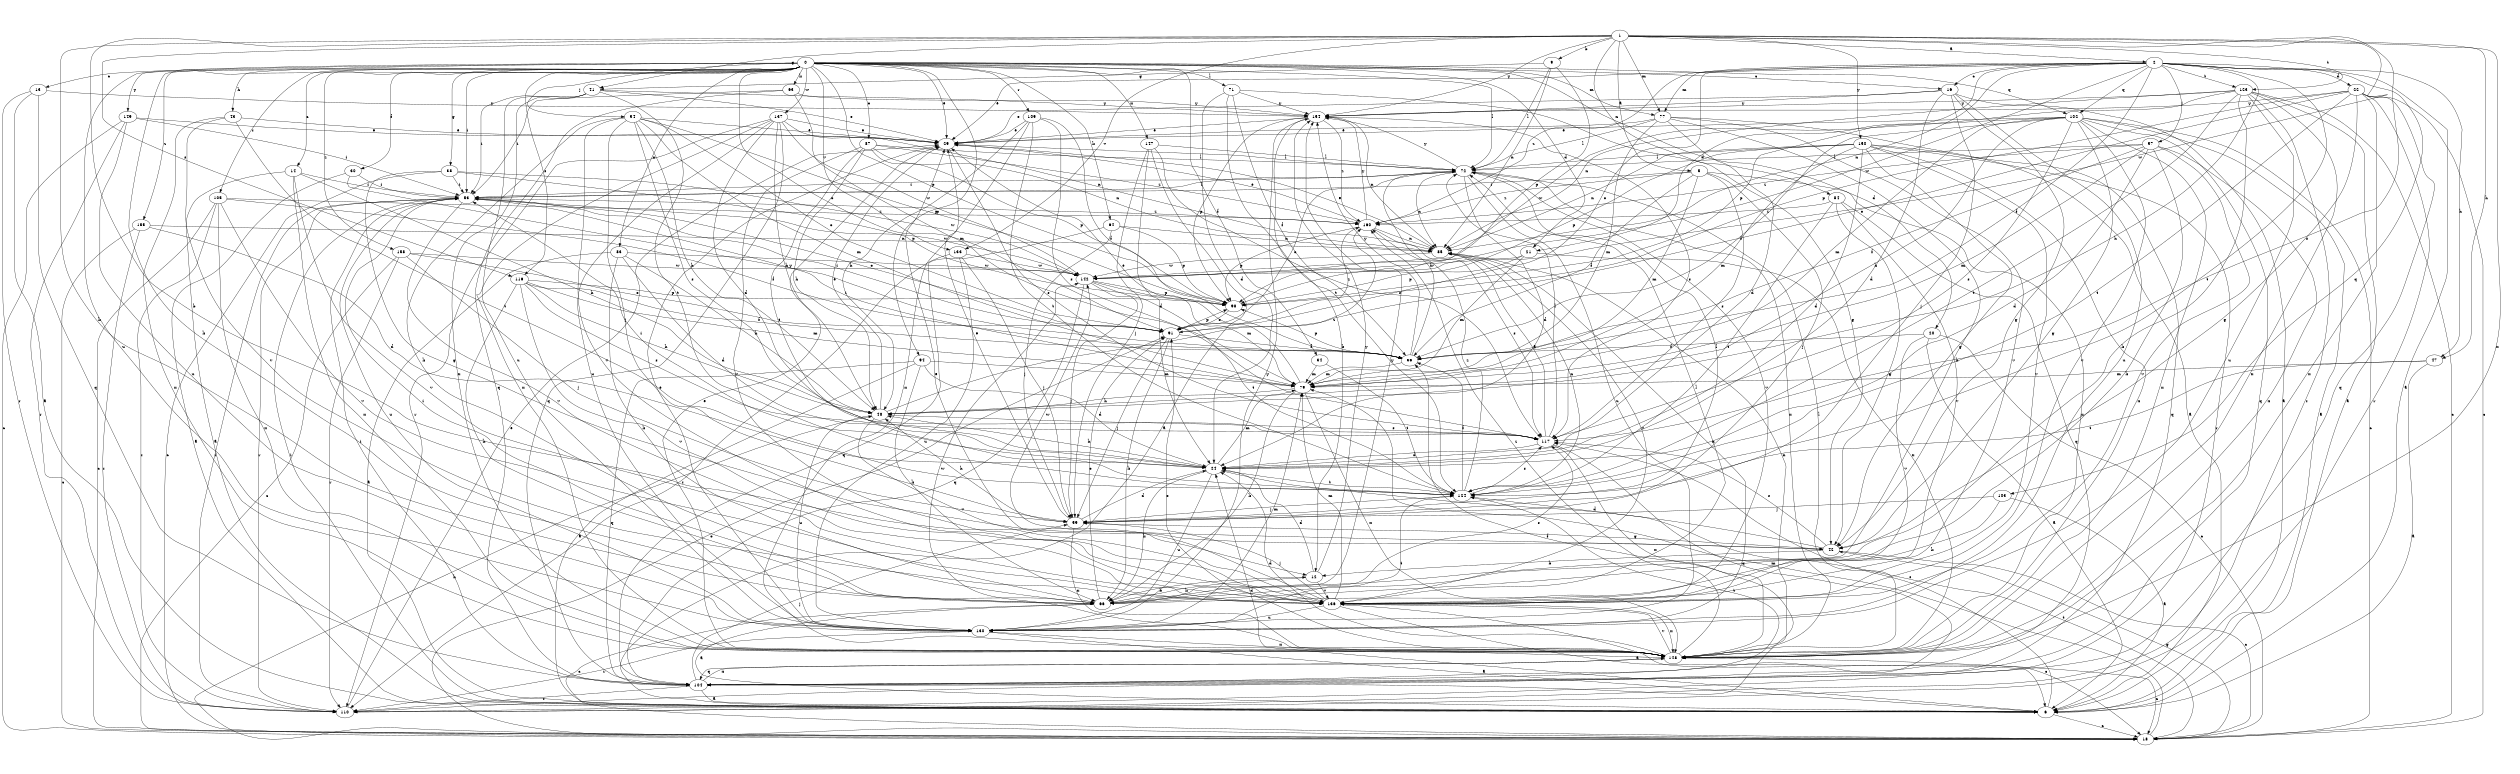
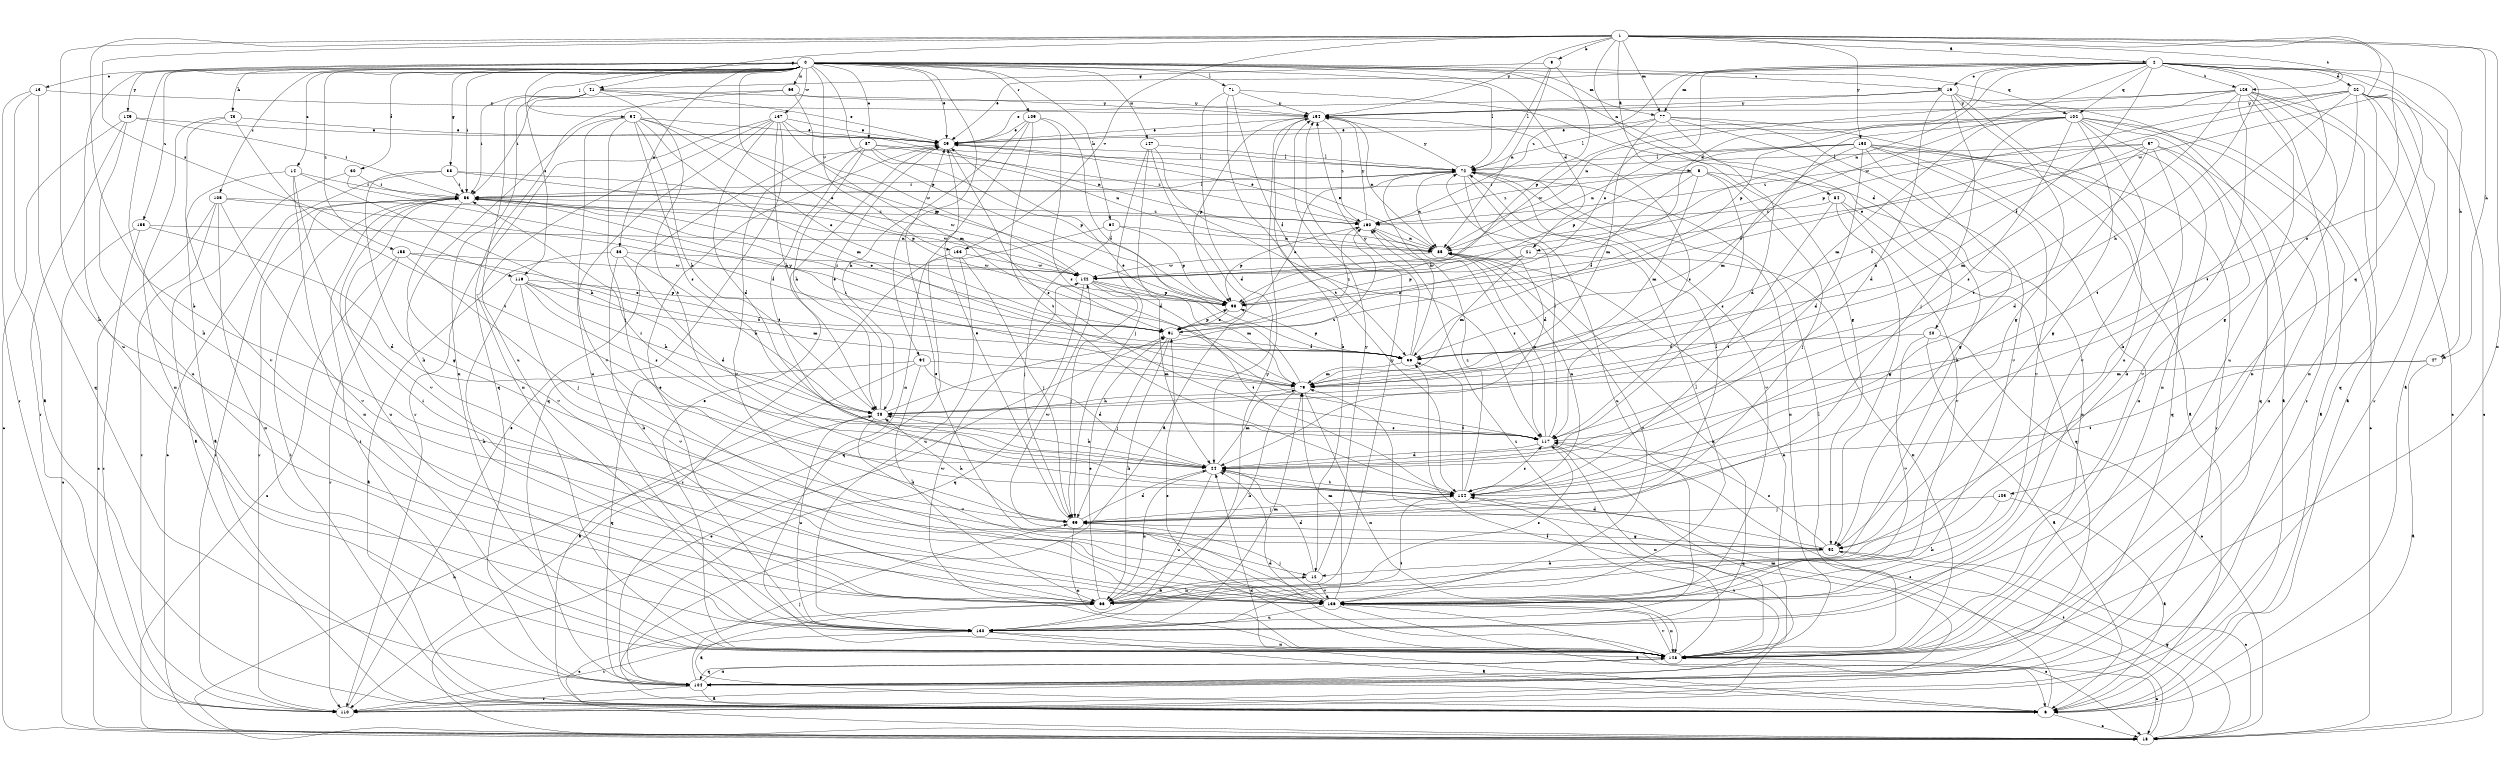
(2181, 102) -> none
(1535, 347) -> (1535, 347)
(1320, 360) -> none
(1831, 550) -> (1831, 550)
